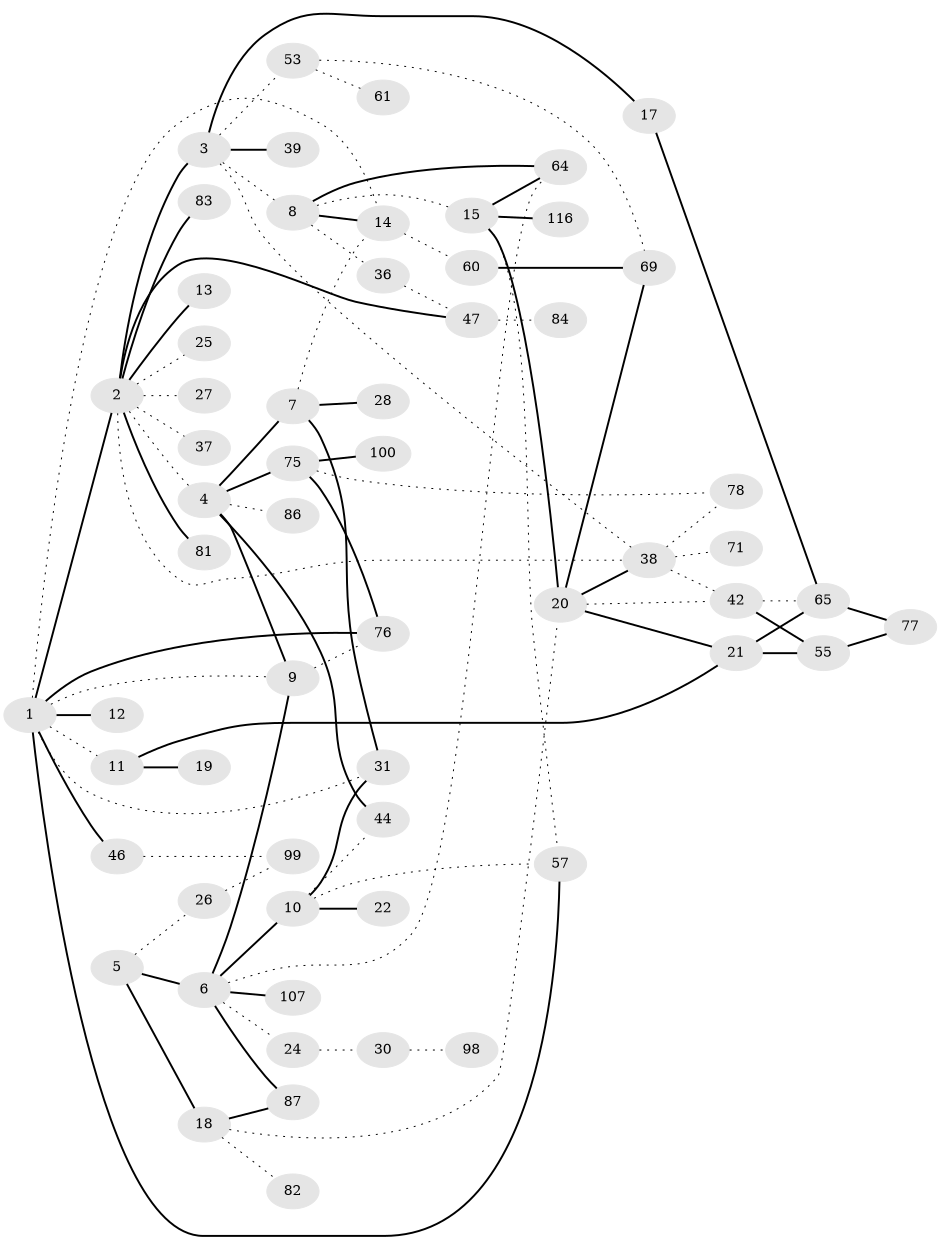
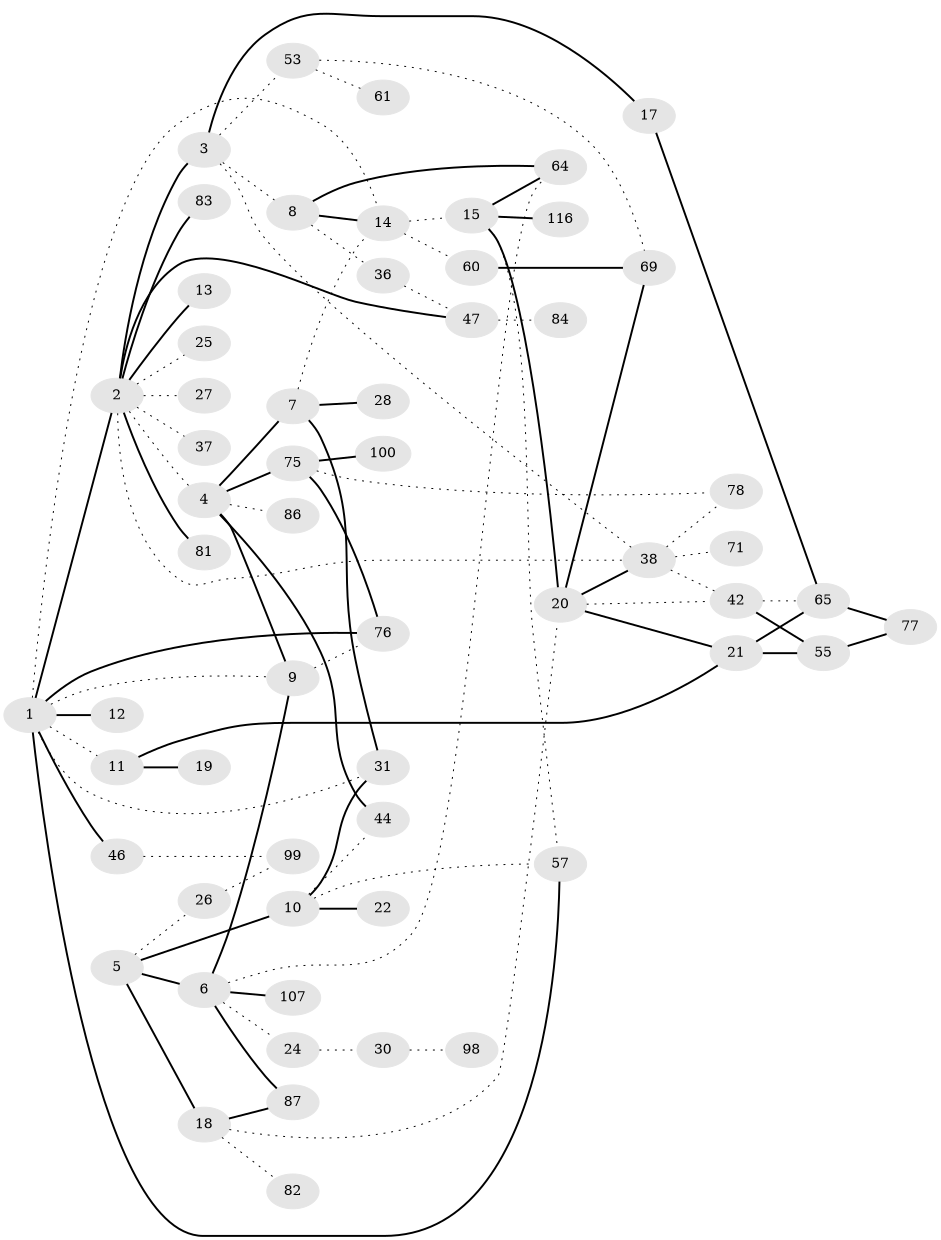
(293, 150) -> none
(383, 195) -> (428, 219)
(249, 949) -> (205, 938)
